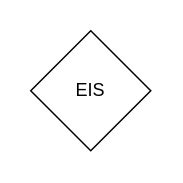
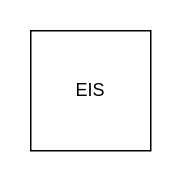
(91, 91) -> (91, 91)
